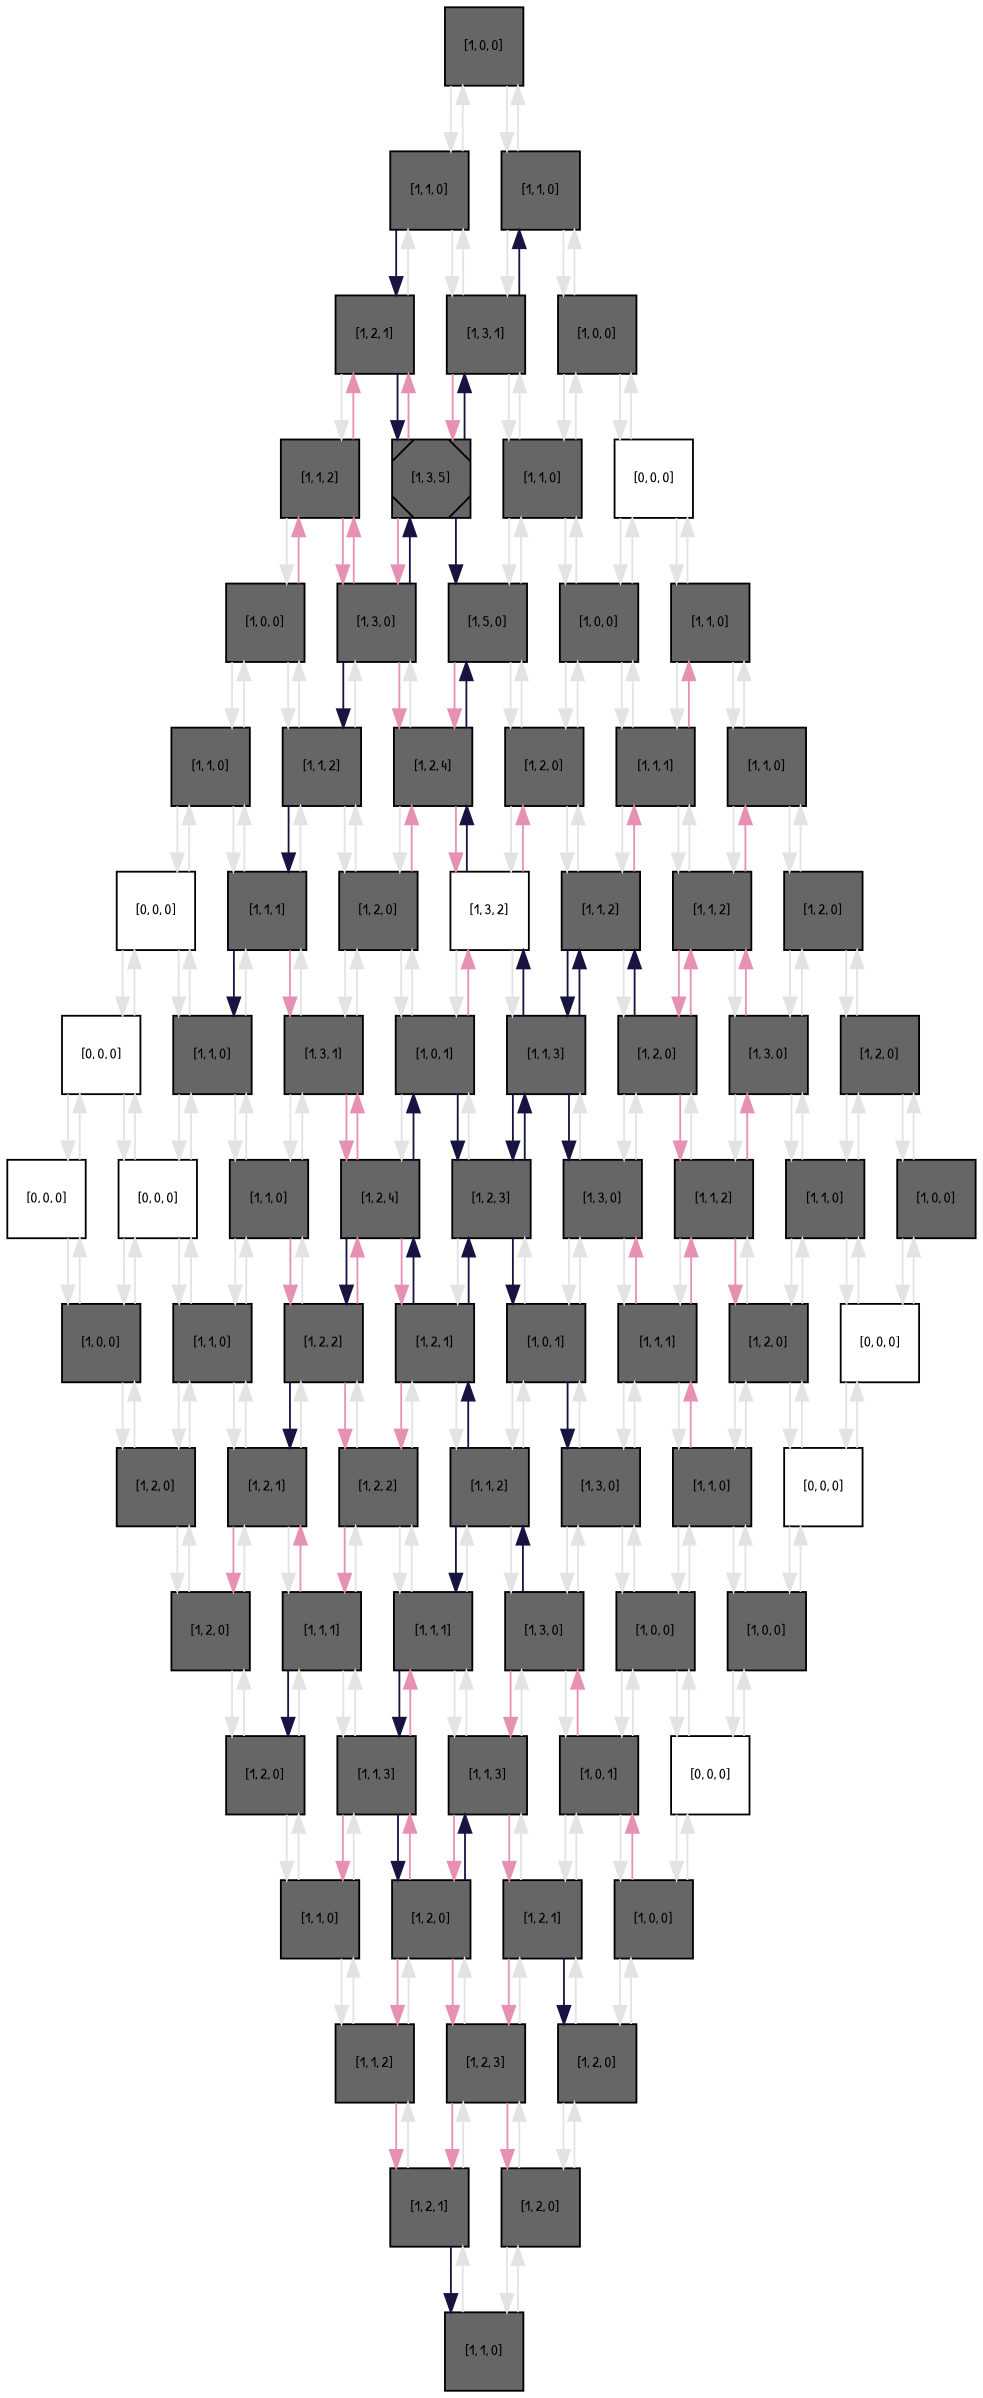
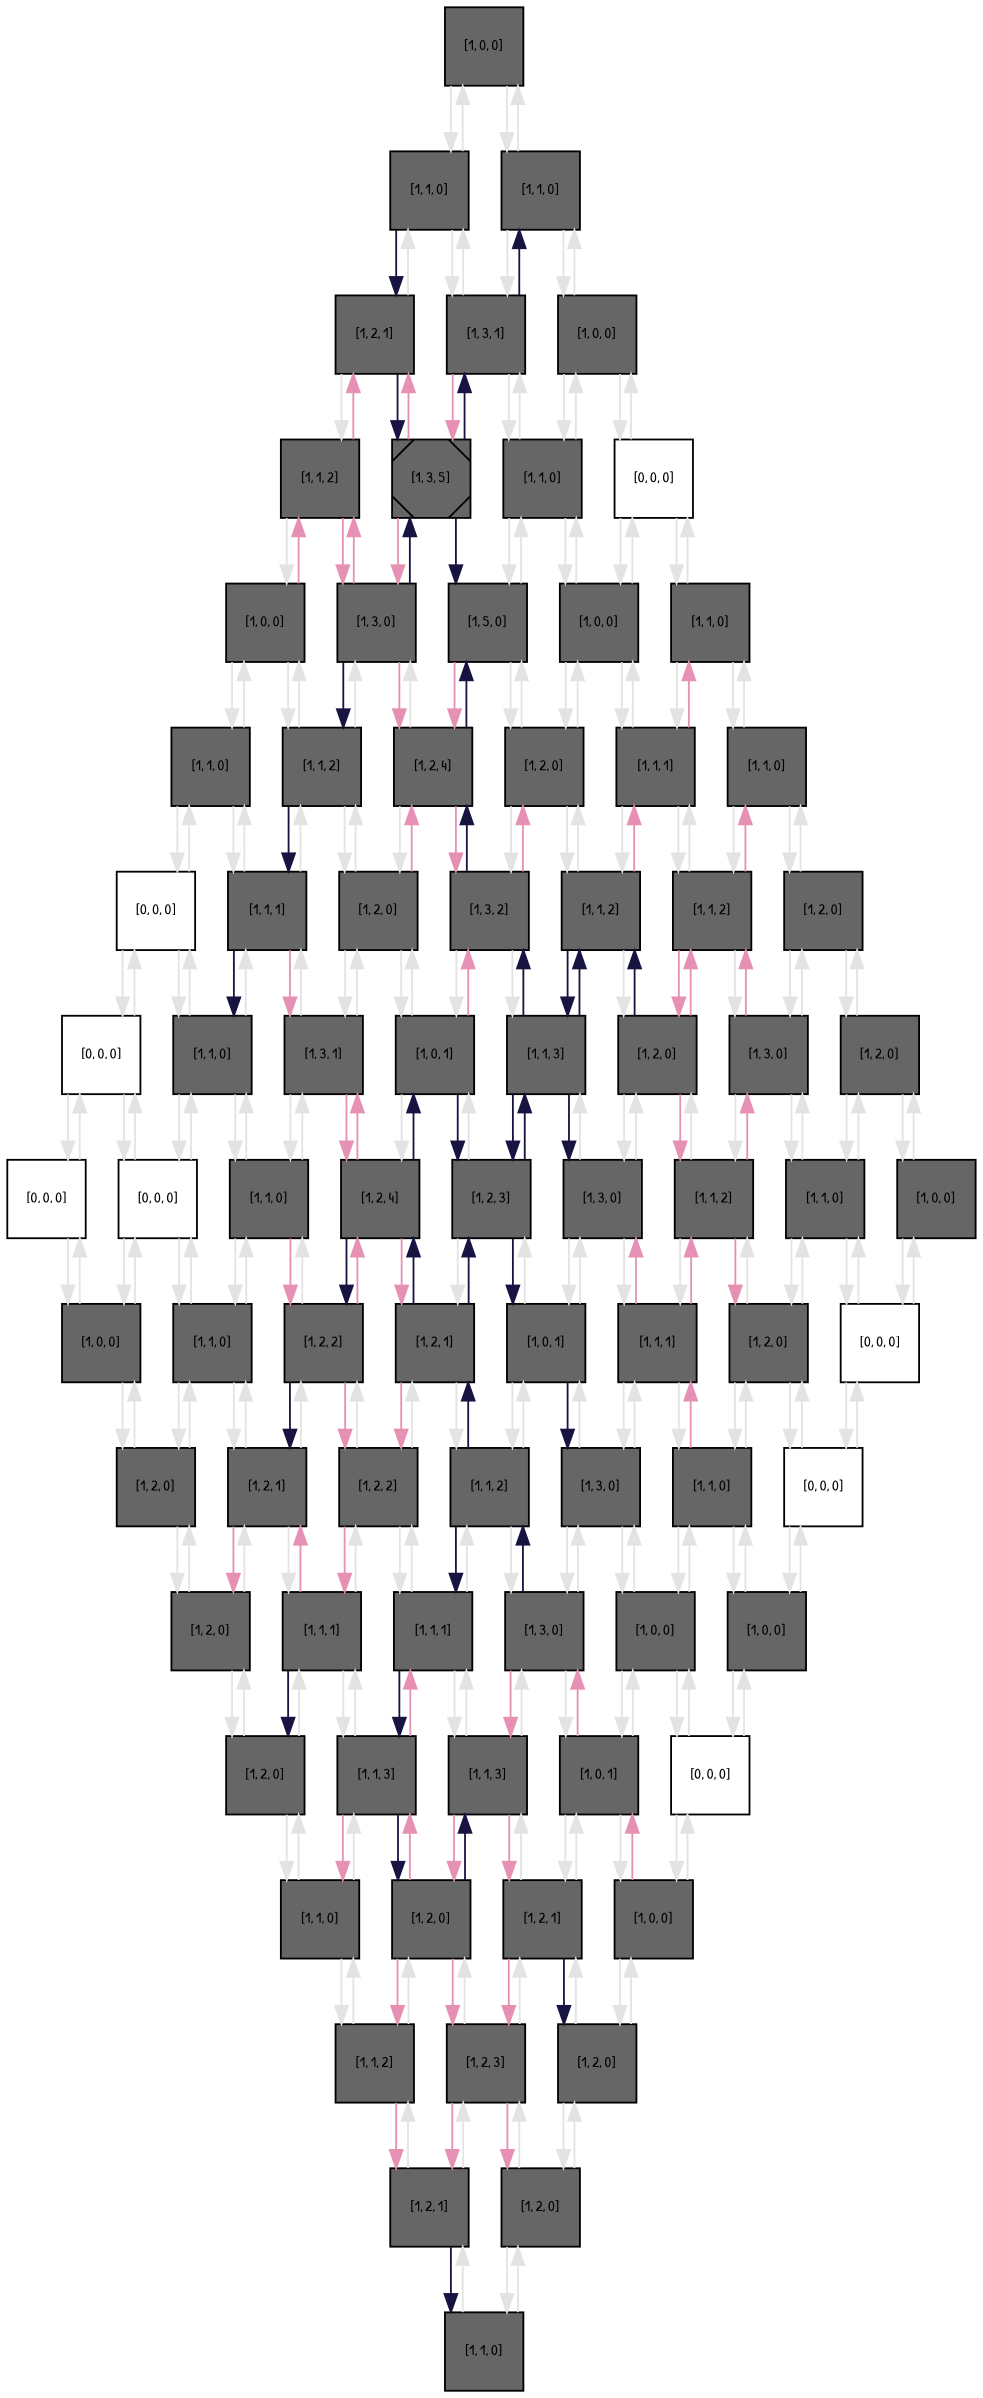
(490, 911) -> (490, 911)
